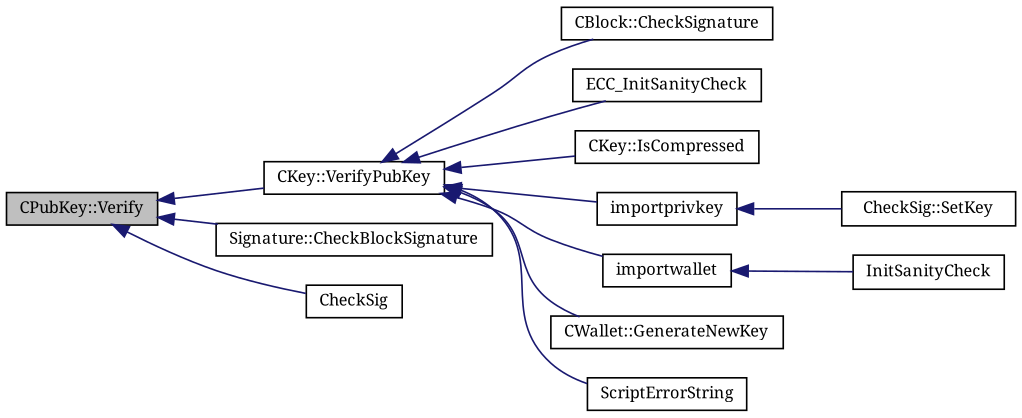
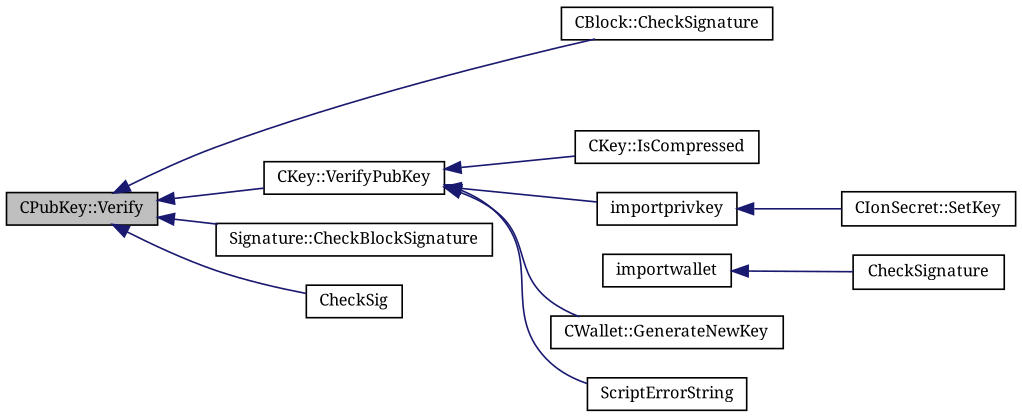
(667, 85) -> none
(493, 93) -> (358, 101)
(929, 209) -> (929, 209)
(529, 229) -> none
(929, 272) -> (929, 272)
